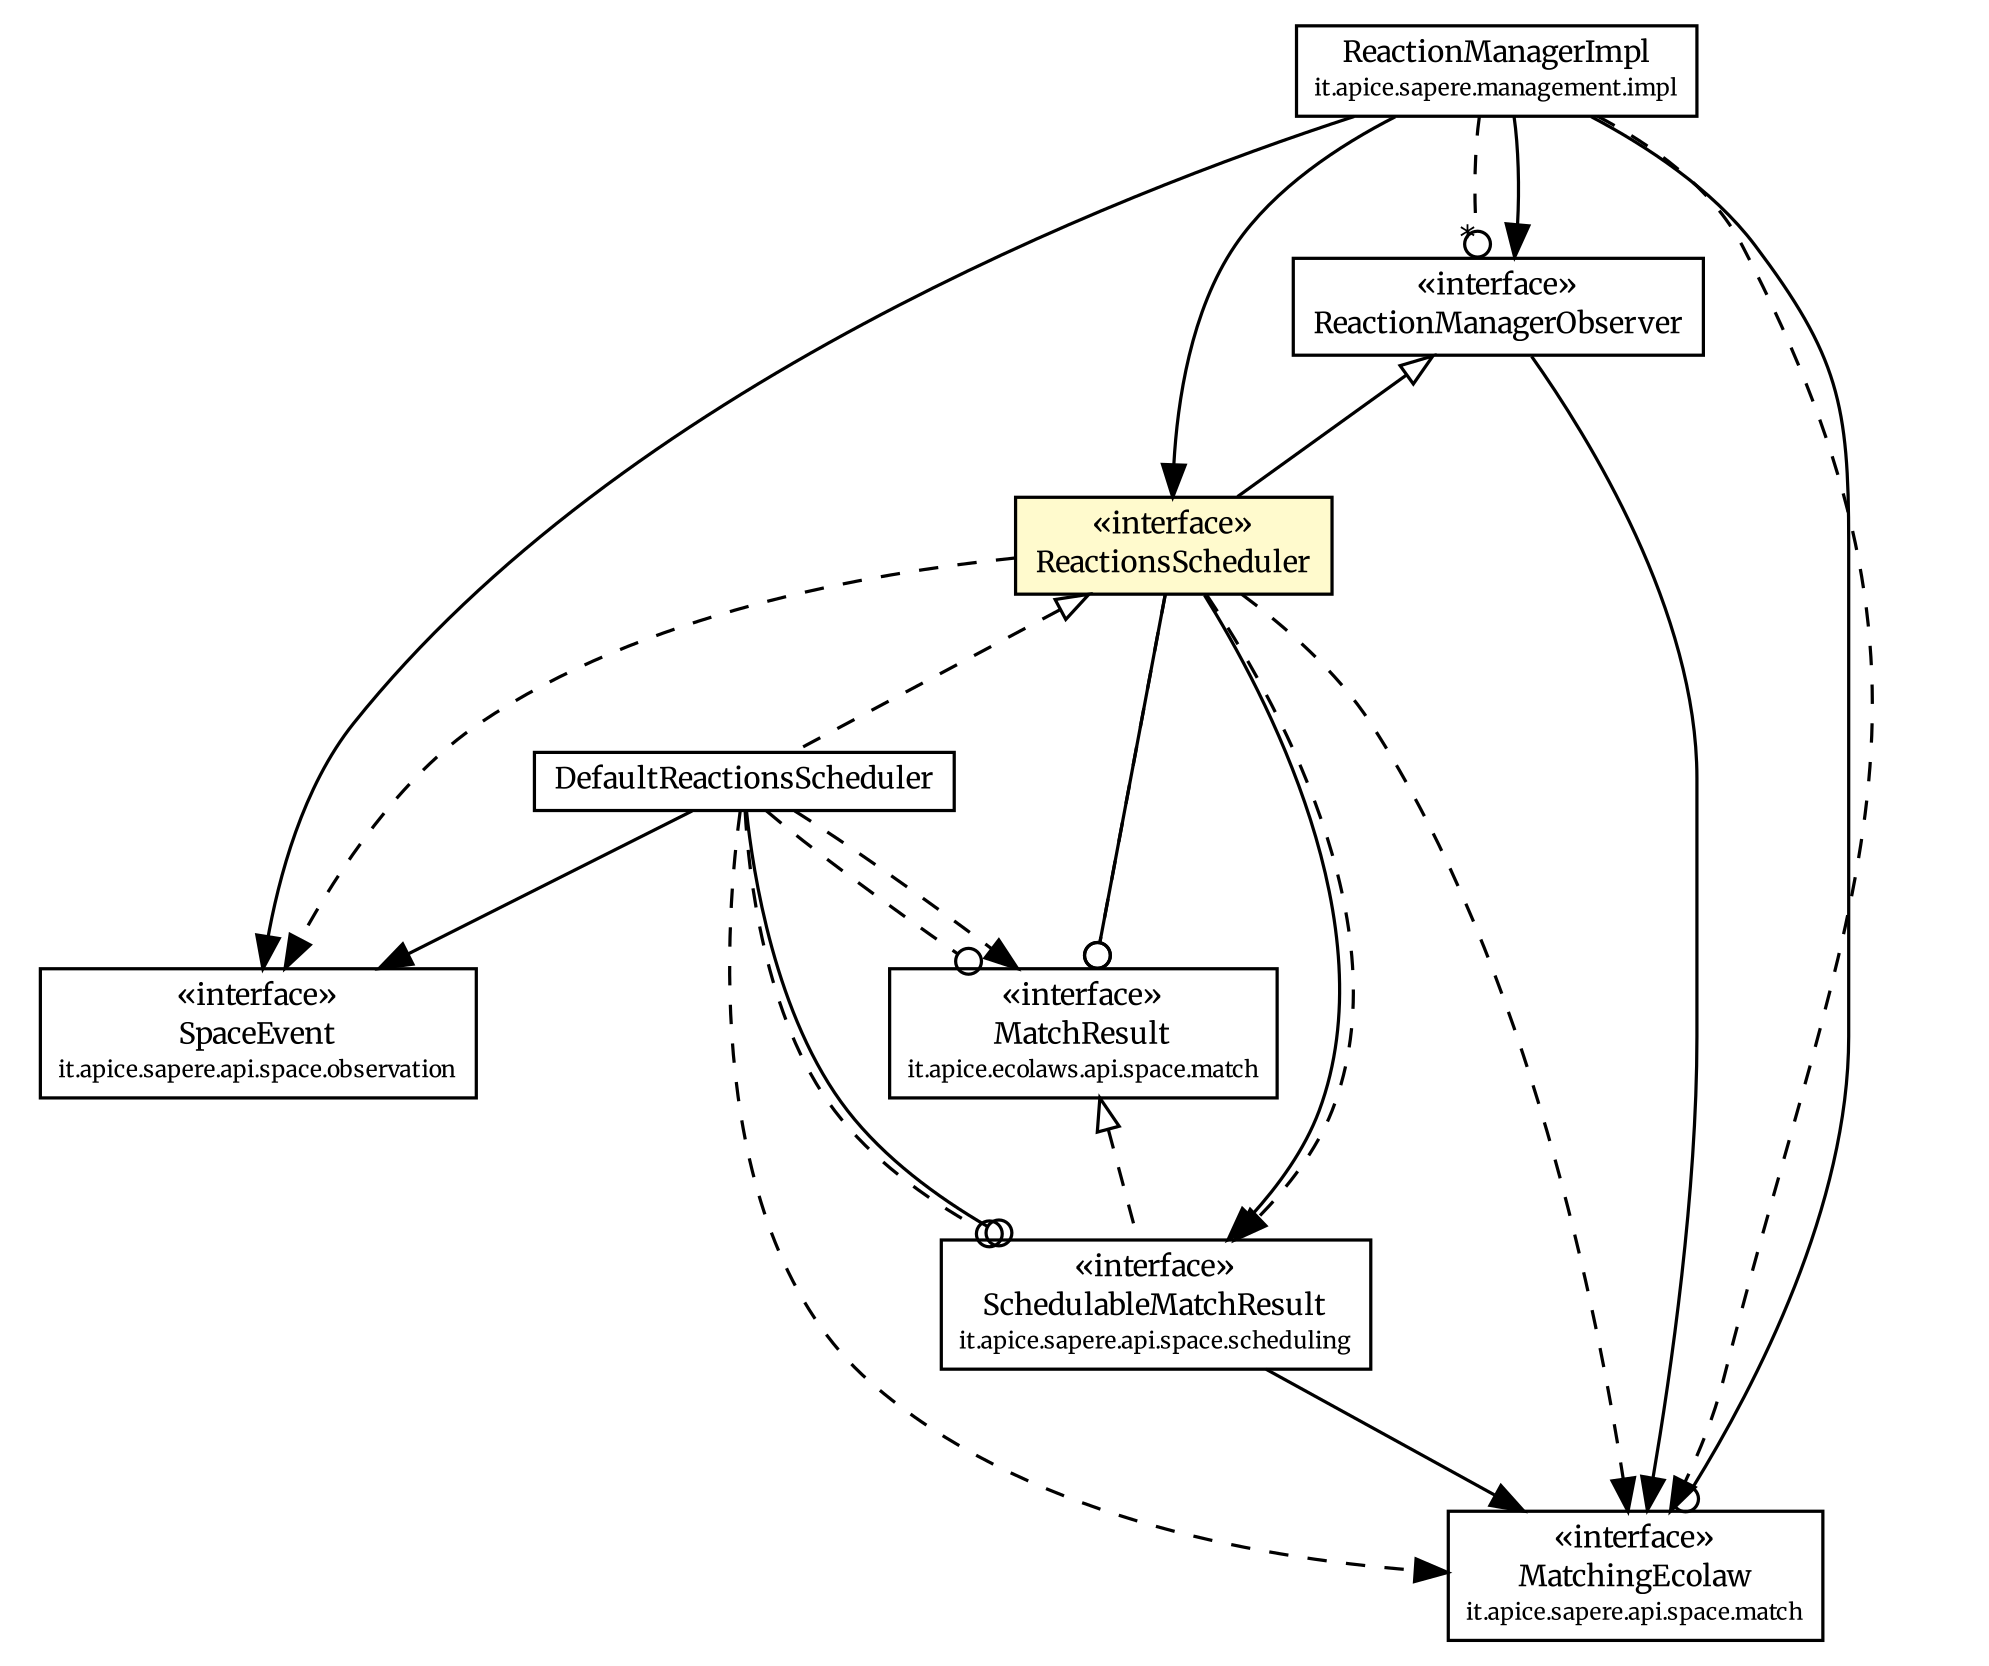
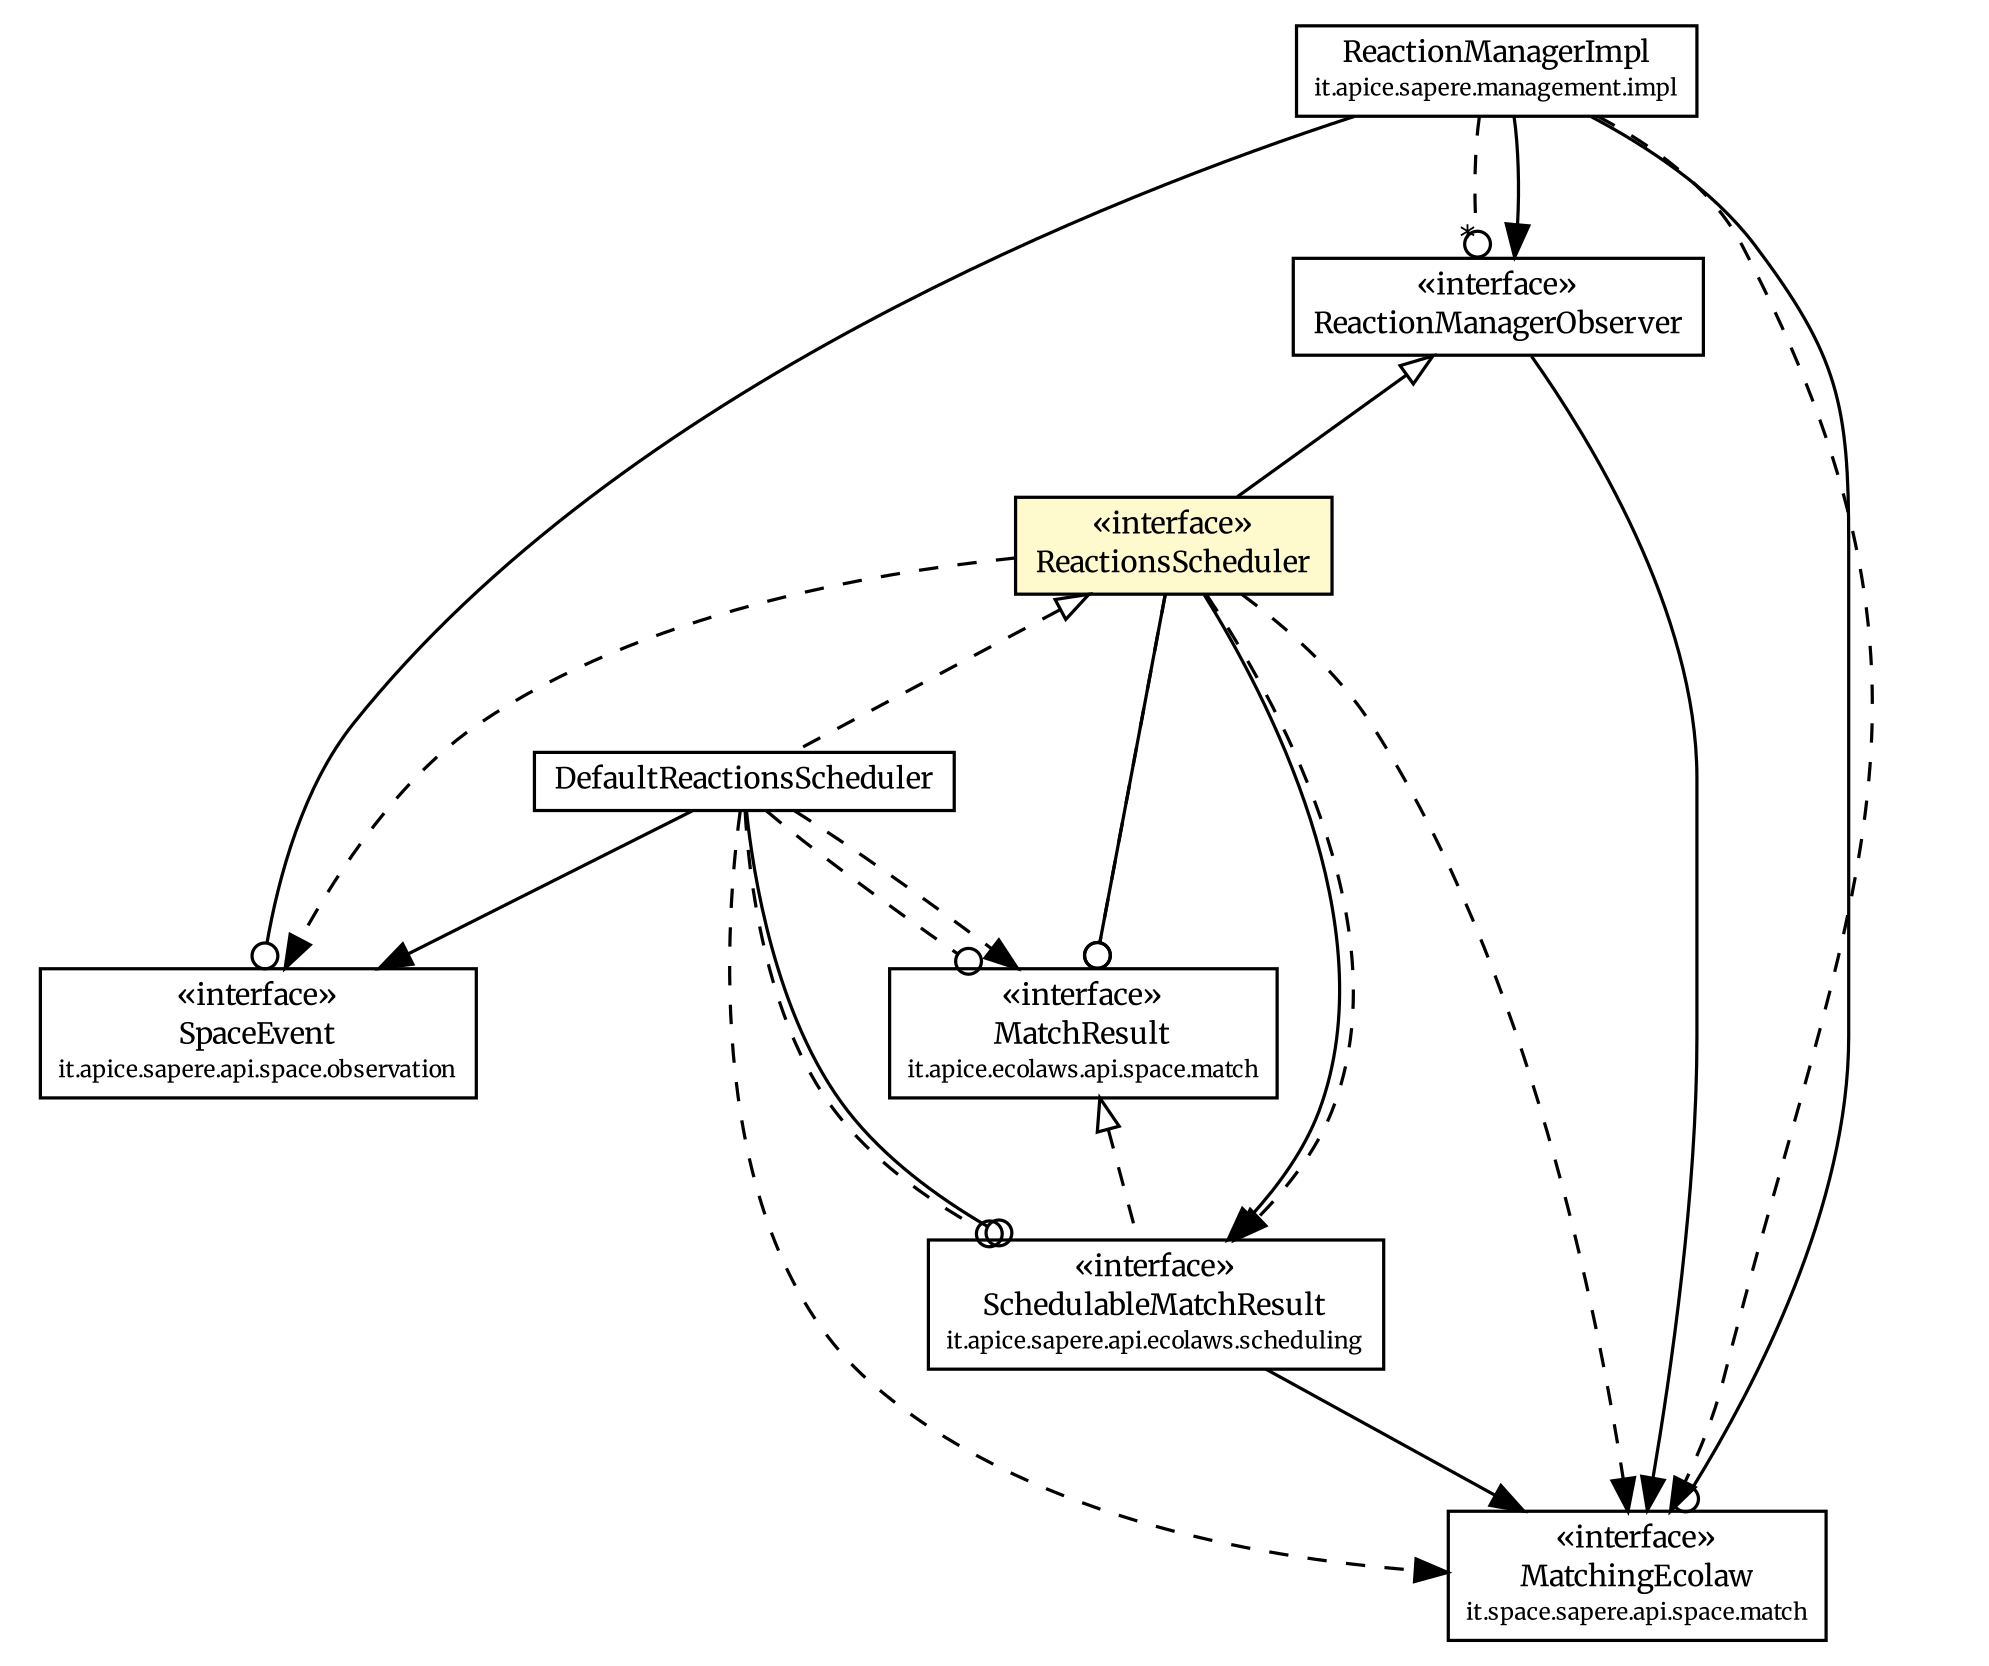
(1229, 255) -> none
(710, 415) -> (710, 415)
(1156, 1342) -> (1156, 1342)
(1636, 1613) -> (1637, 1613)
